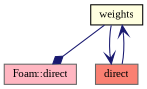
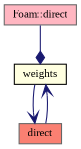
(84, 41) -> (40, 38)
